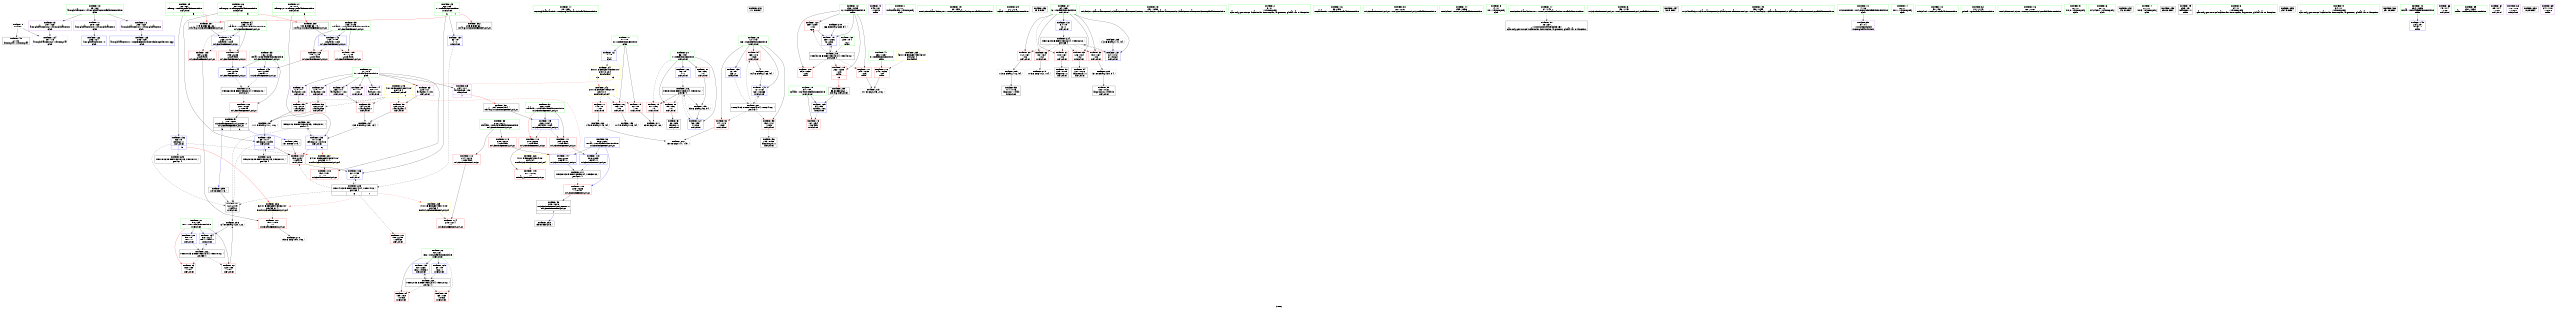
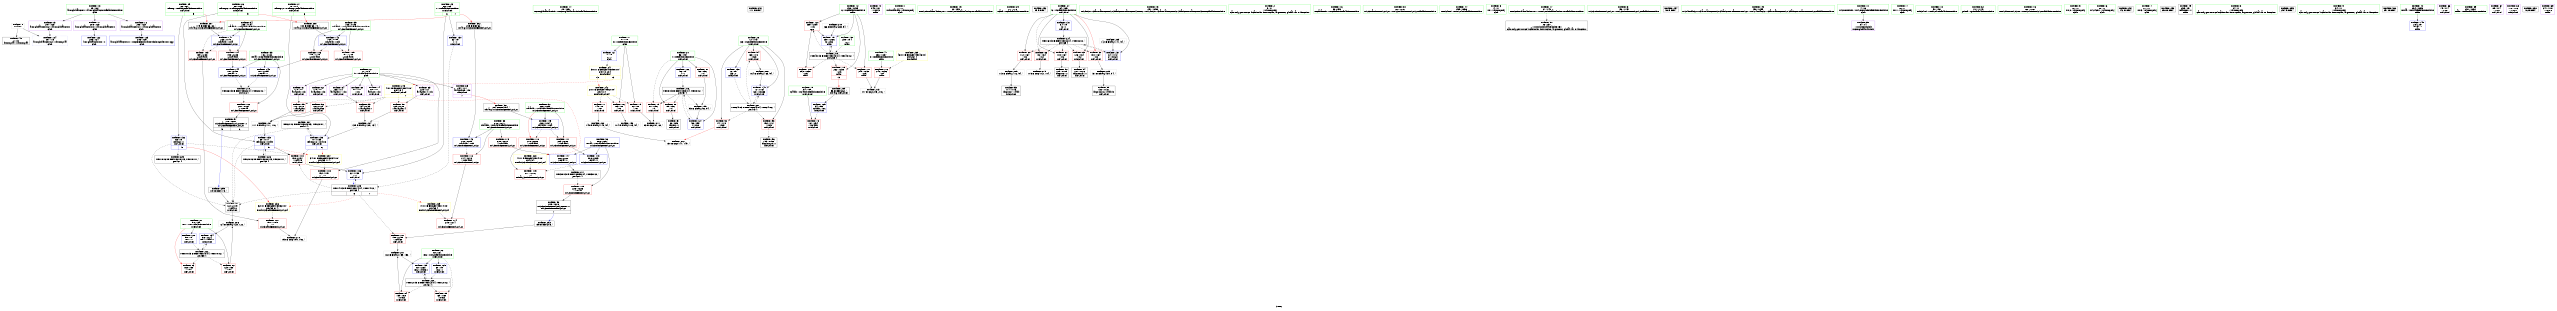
(801, 25) -> (808, 48)
(1089, 29) -> (1089, 29)
(318, 99) -> none
(813, 99) -> none
(700, 133) -> (700, 133)
(291, 143) -> none
none -> (467, 143)
(585, 167) -> (563, 167)
(609, 169) -> (609, 169)
none -> (309, 207)
(201, 231) -> none
none -> (471, 231)
none -> (398, 254)
